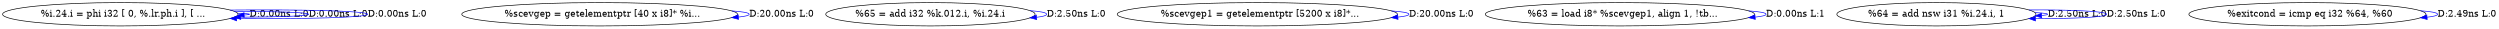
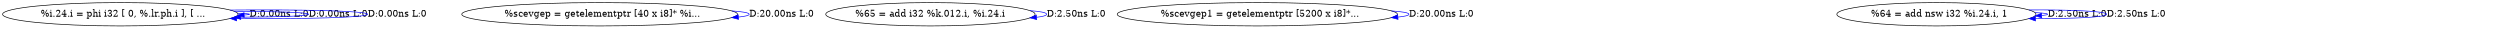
(1620, 14) -> none
(1936, 14) -> (1936, 14)
(2307, 14) -> none
